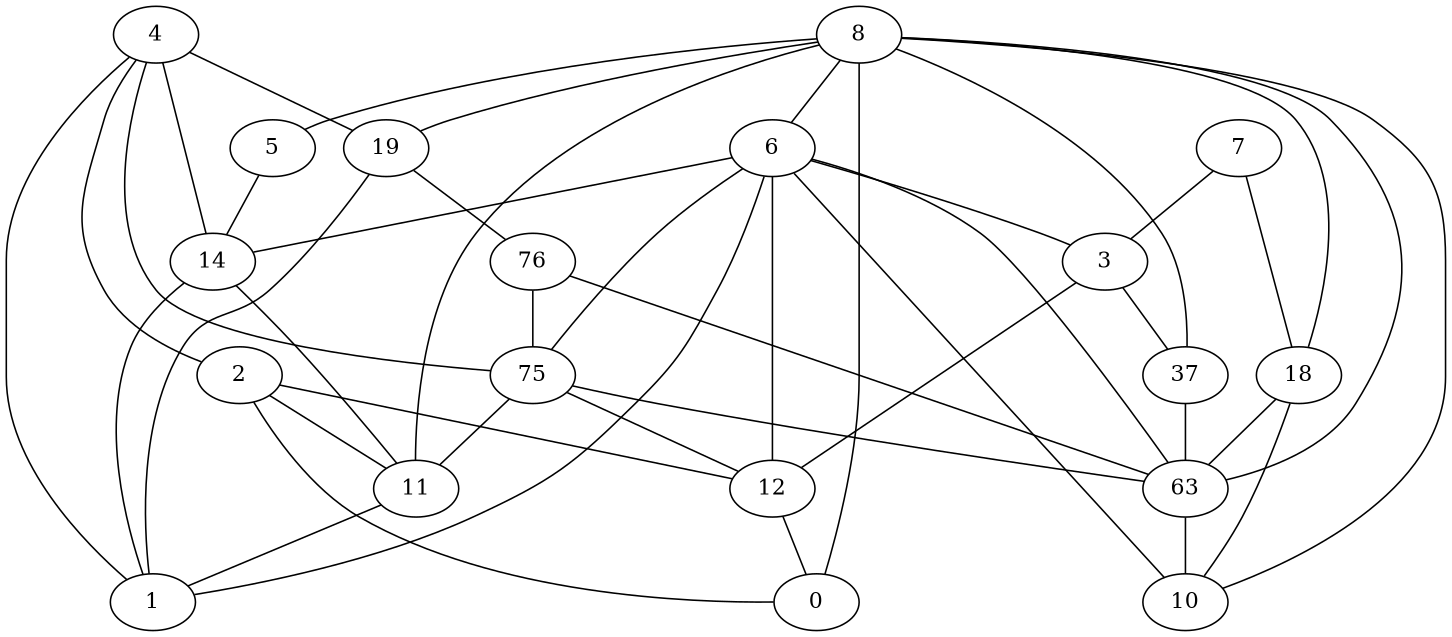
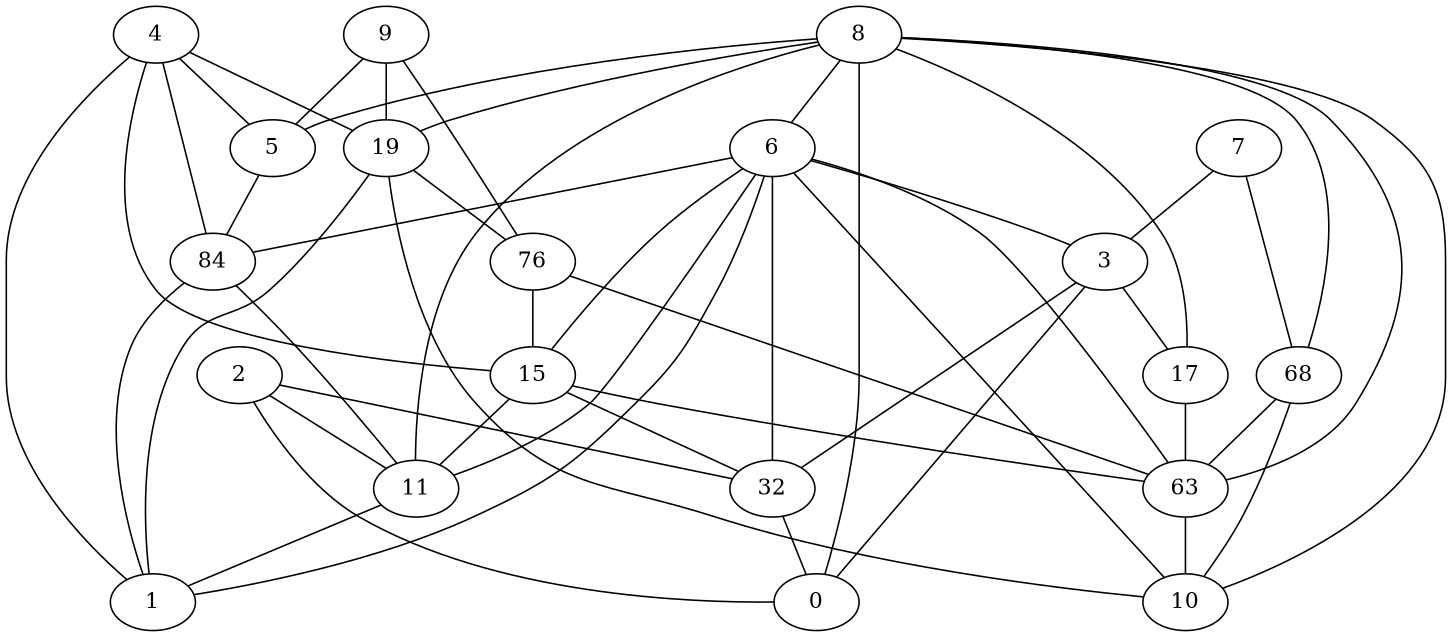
none -> (386, 35)
(83, 233) -> (214, 91)
(213, 262) -> (213, 262)
none -> (630, 354)
(533, 375) -> (533, 375)
(1185, 375) -> (1185, 375)
(1299, 375) -> (1299, 375)
none -> (961, 432)
(772, 489) -> (772, 489)
none -> (677, 506)
